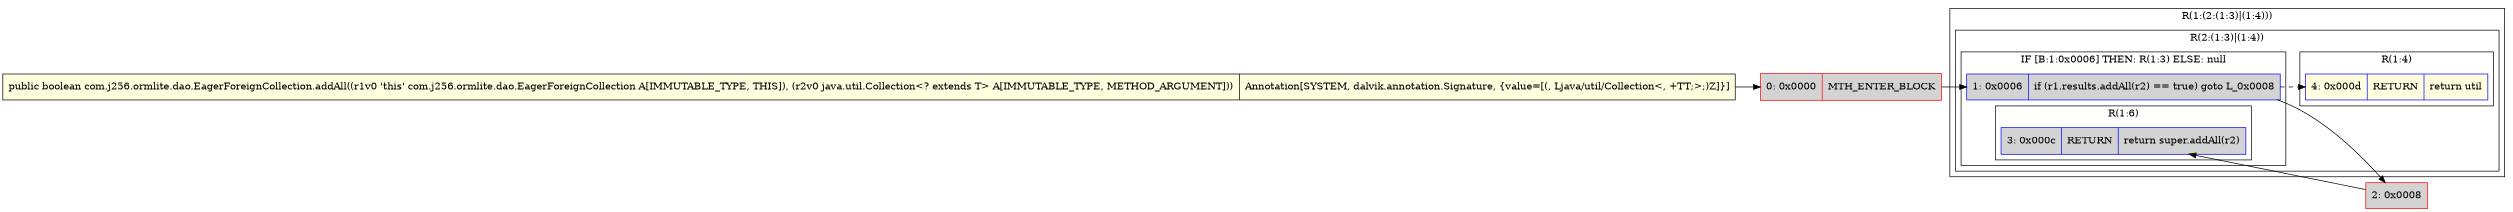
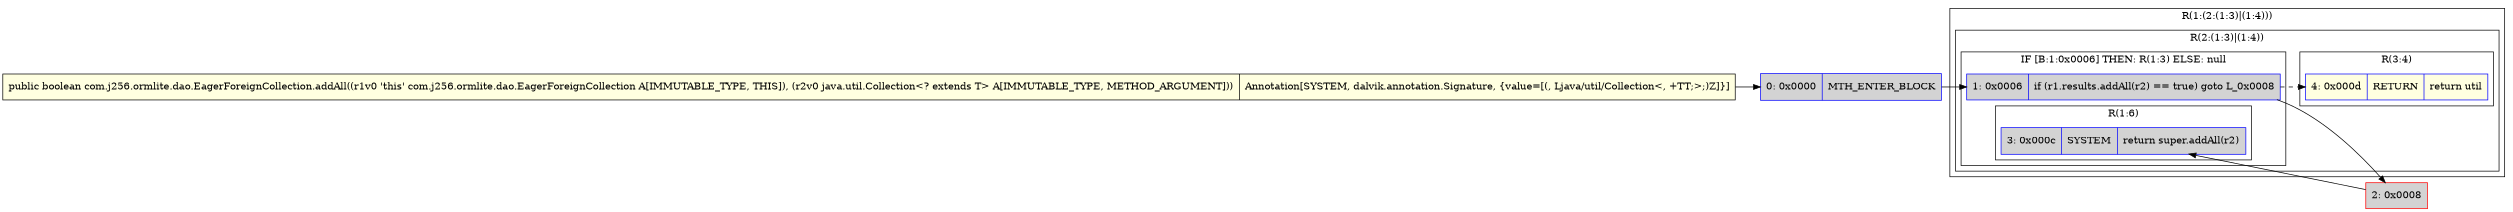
(2397, 60) -> (2397, 60)
(1851, 87) -> (1851, 87)
(2090, 141) -> (2089, 141)
